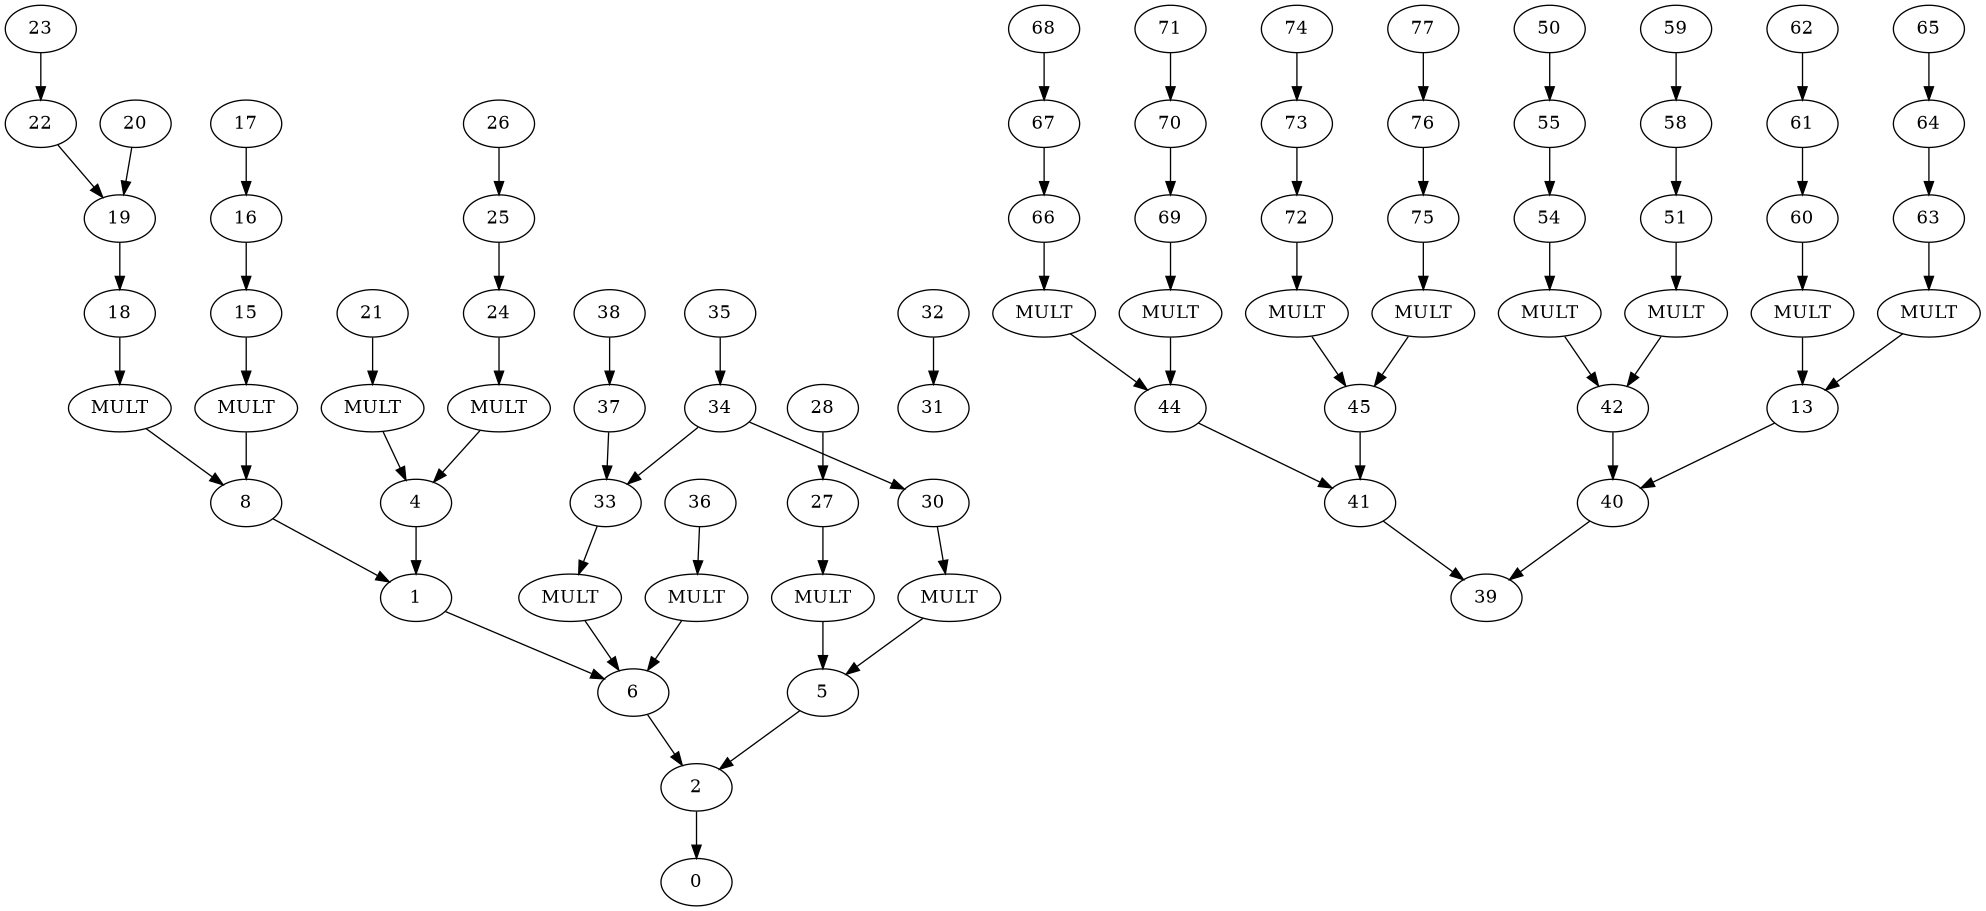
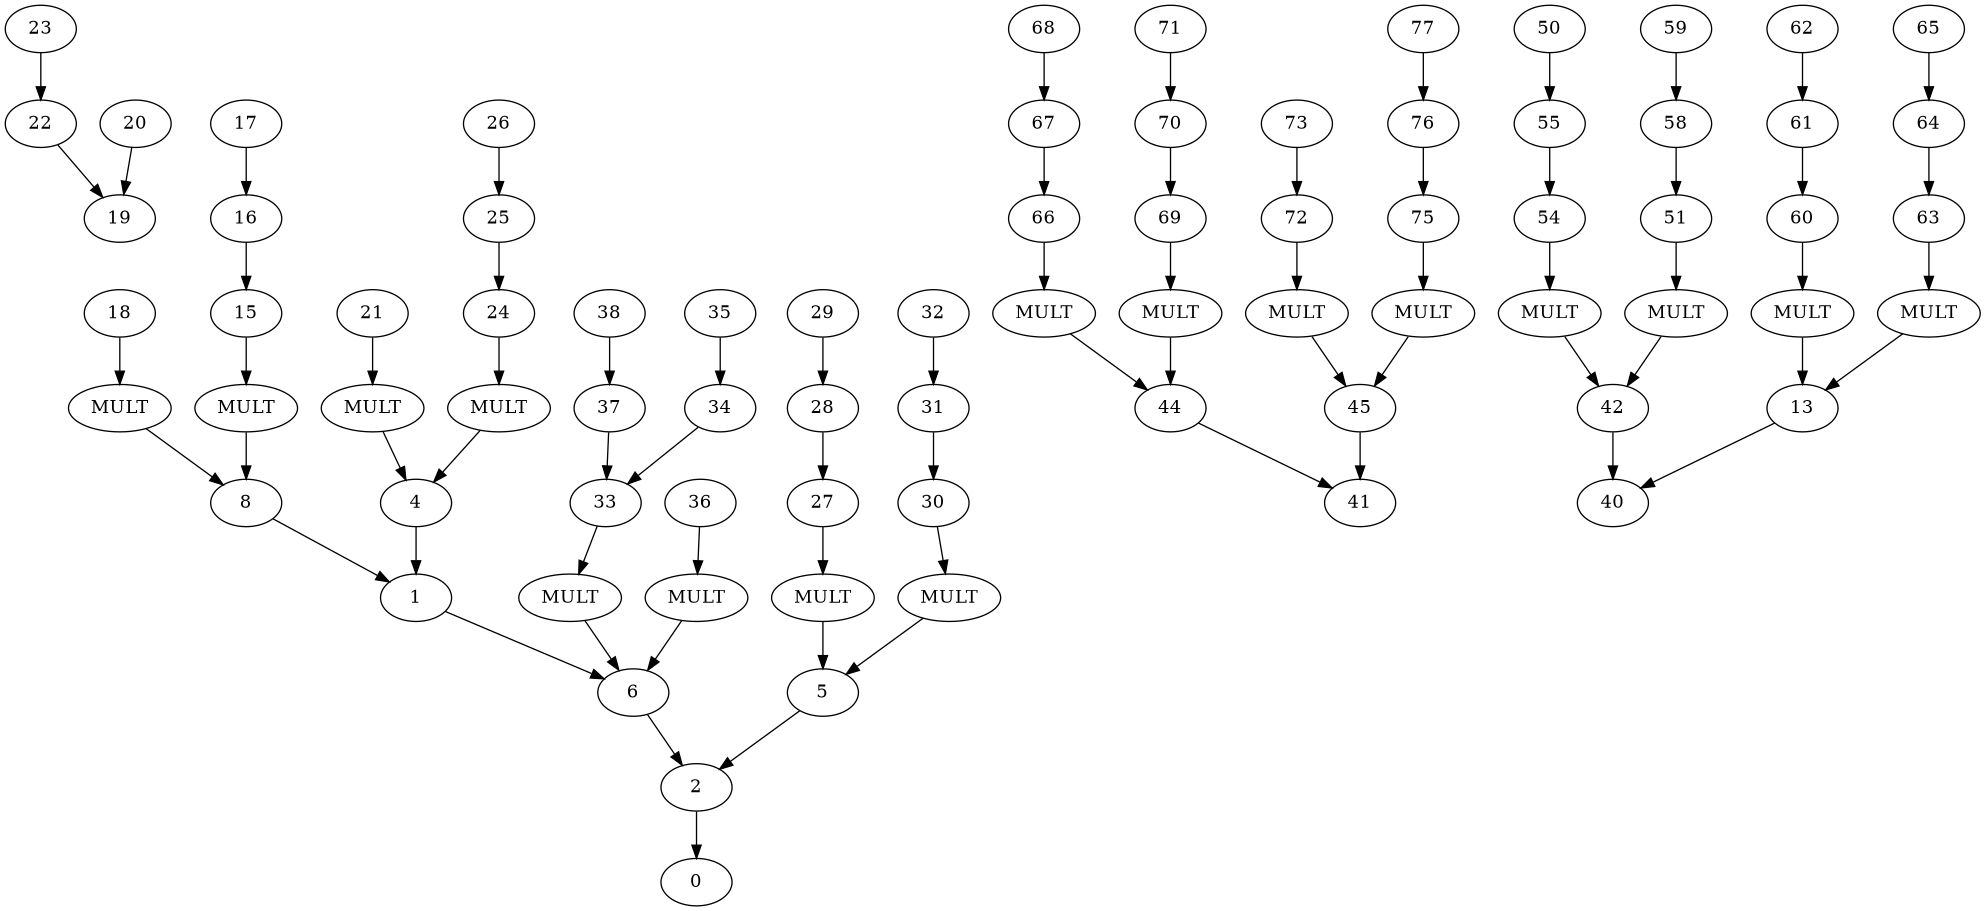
(1297, 29) -> none
(120, 260) -> none
none -> (823, 313)
(814, 450) -> (934, 449)
(1487, 598) -> none
